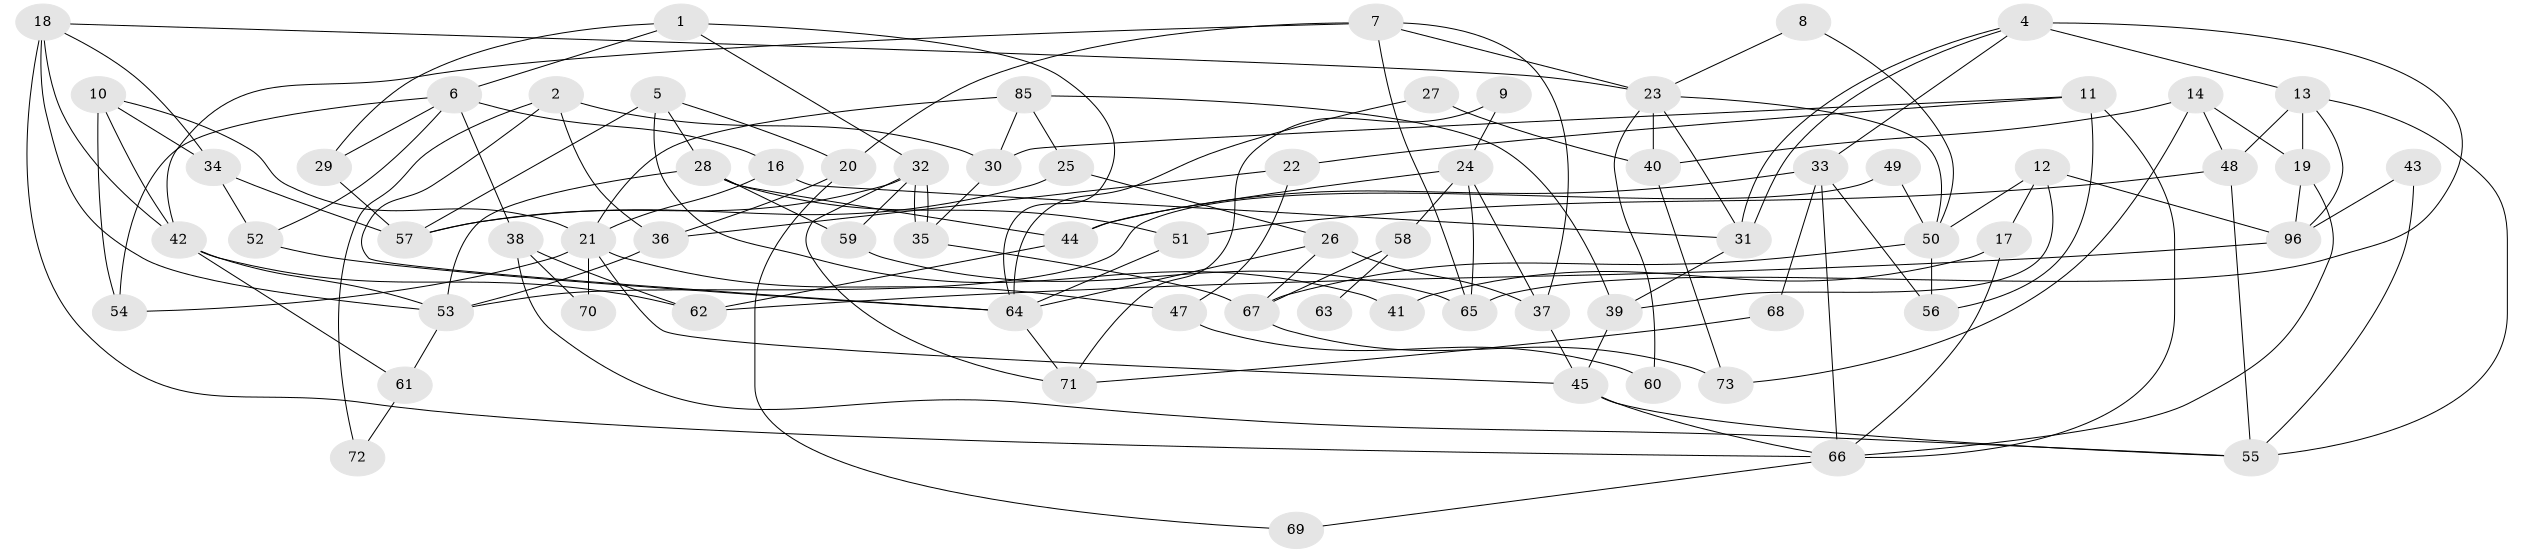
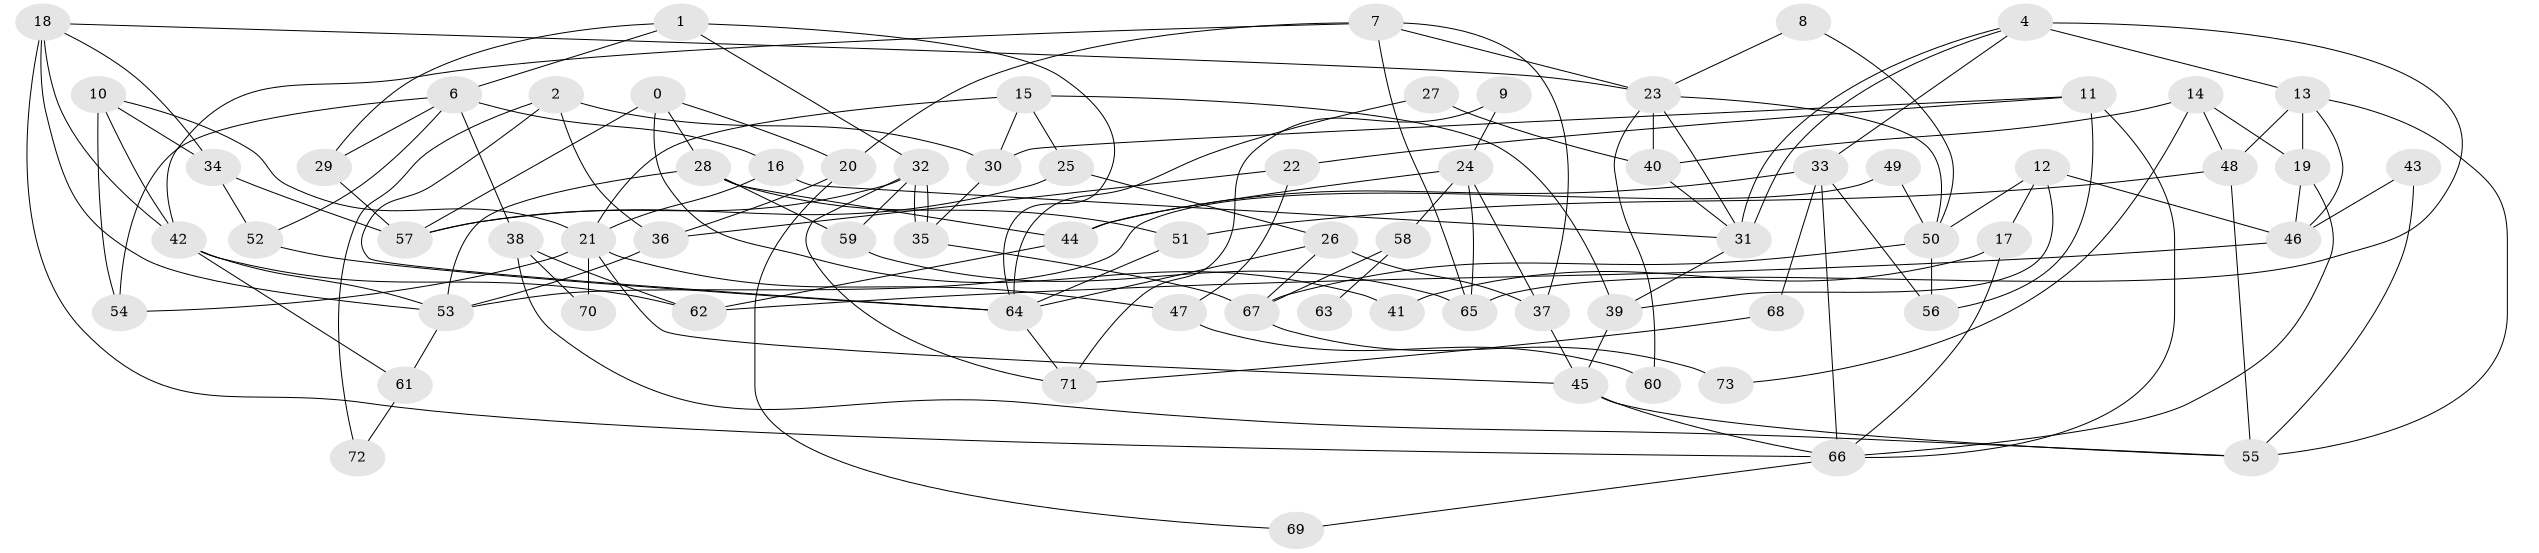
(658, 95) -> (658, 95)
(1024, 95) -> (1024, 95)
(2294, 240) -> (2294, 240)
(1693, 285) -> (1704, 208)
